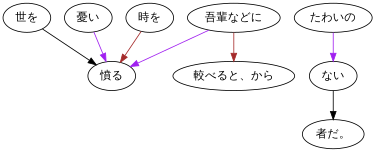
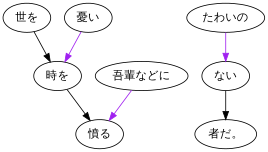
(98, 43) -> (75, 43)
(133, 43) -> (76, 102)
(66, 45) -> (40, 43)
(234, 76) -> none
